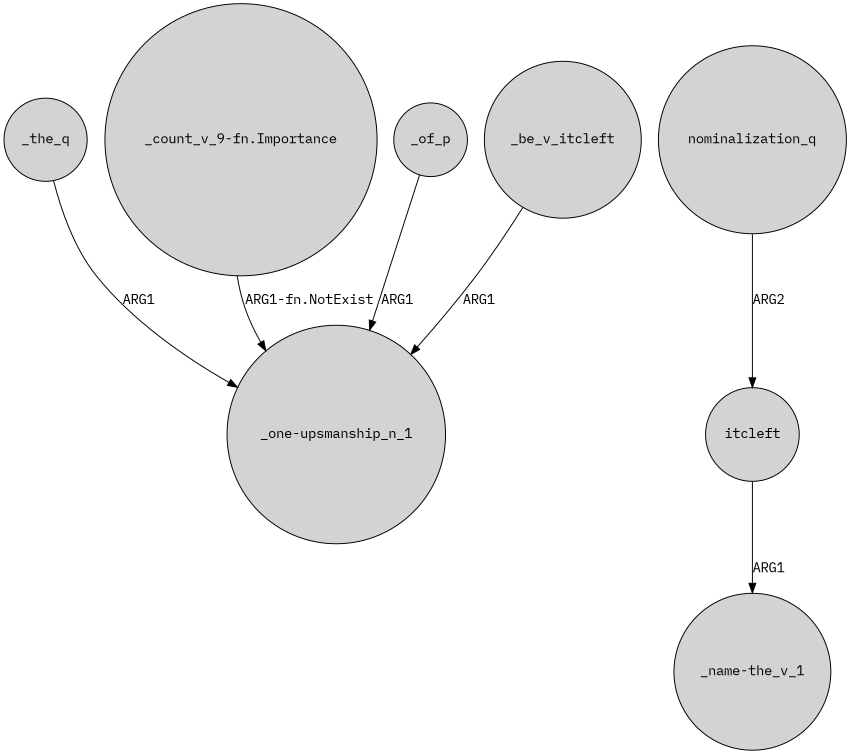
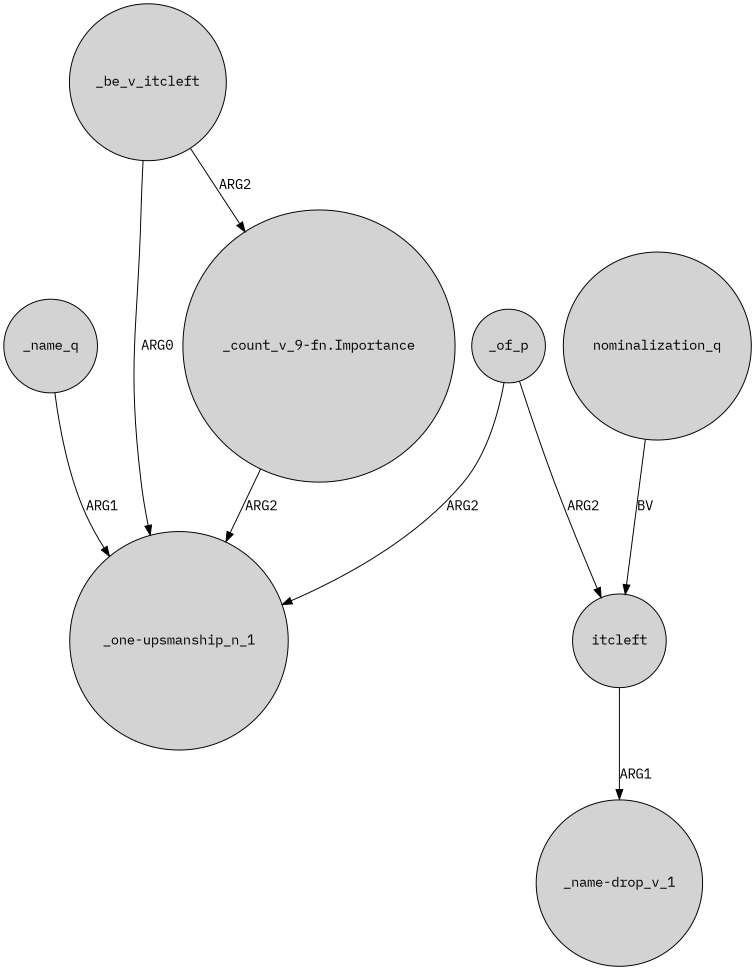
(46, 140) -> (51, 346)
none -> (215, 186)
(310, 300) -> (262, 507)
(398, 300) -> (463, 507)
(479, 300) -> (158, 346)
(769, 300) -> (645, 507)
none -> (556, 486)
(752, 672) -> (619, 883)
